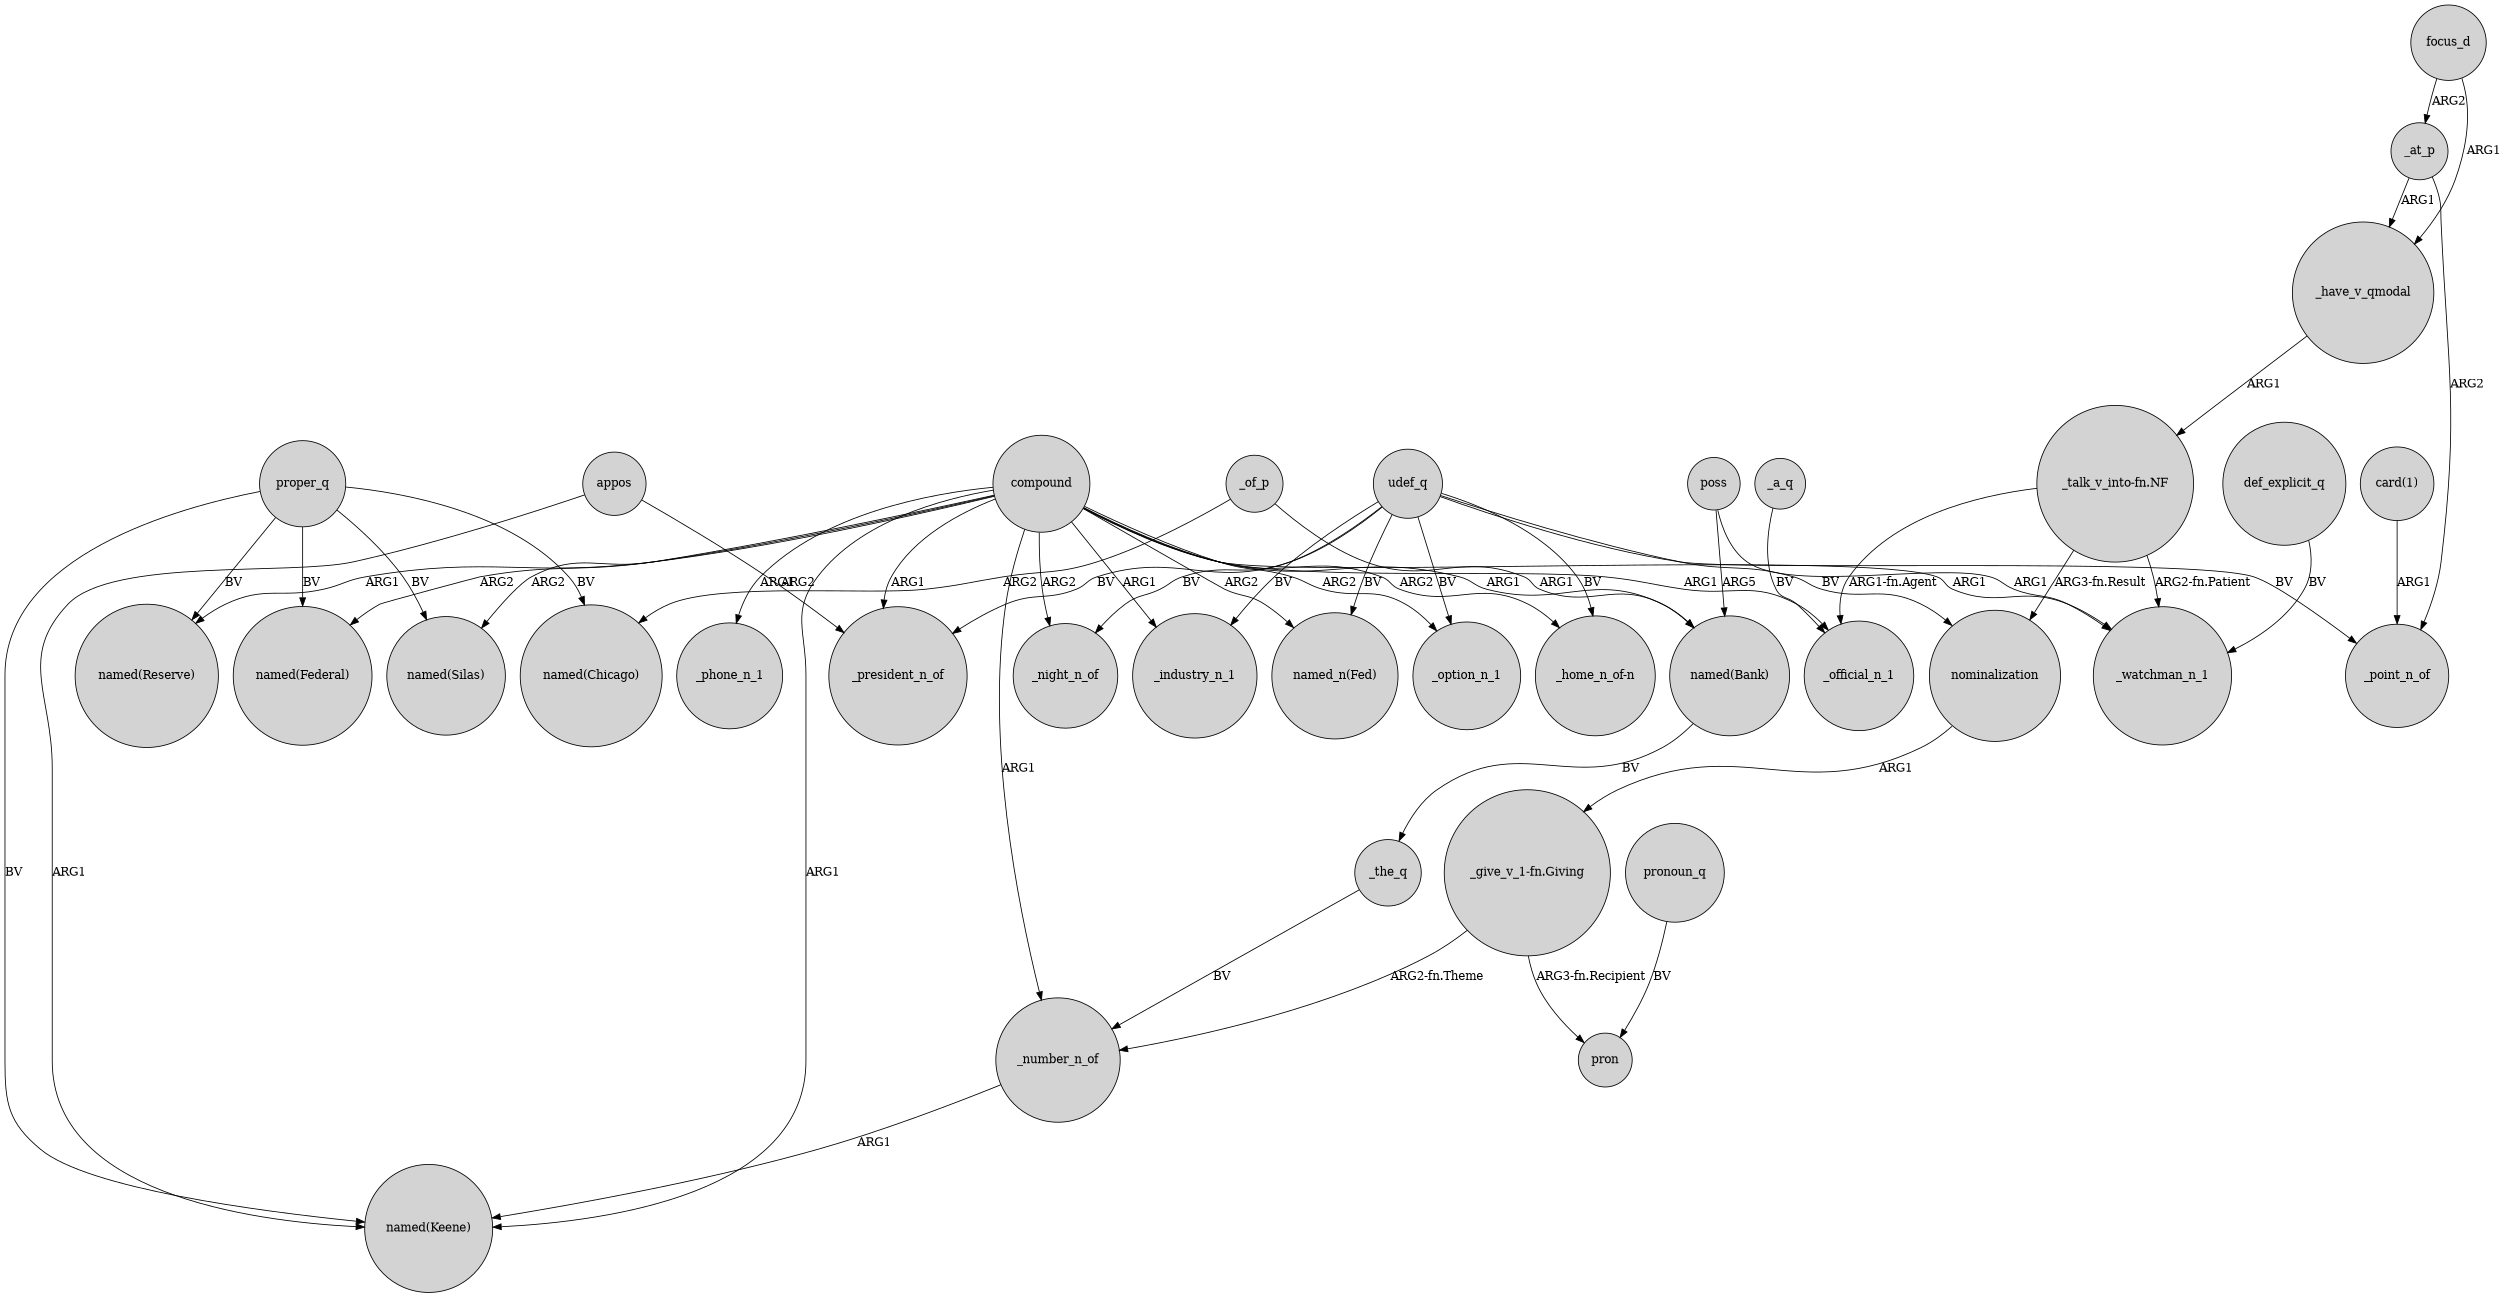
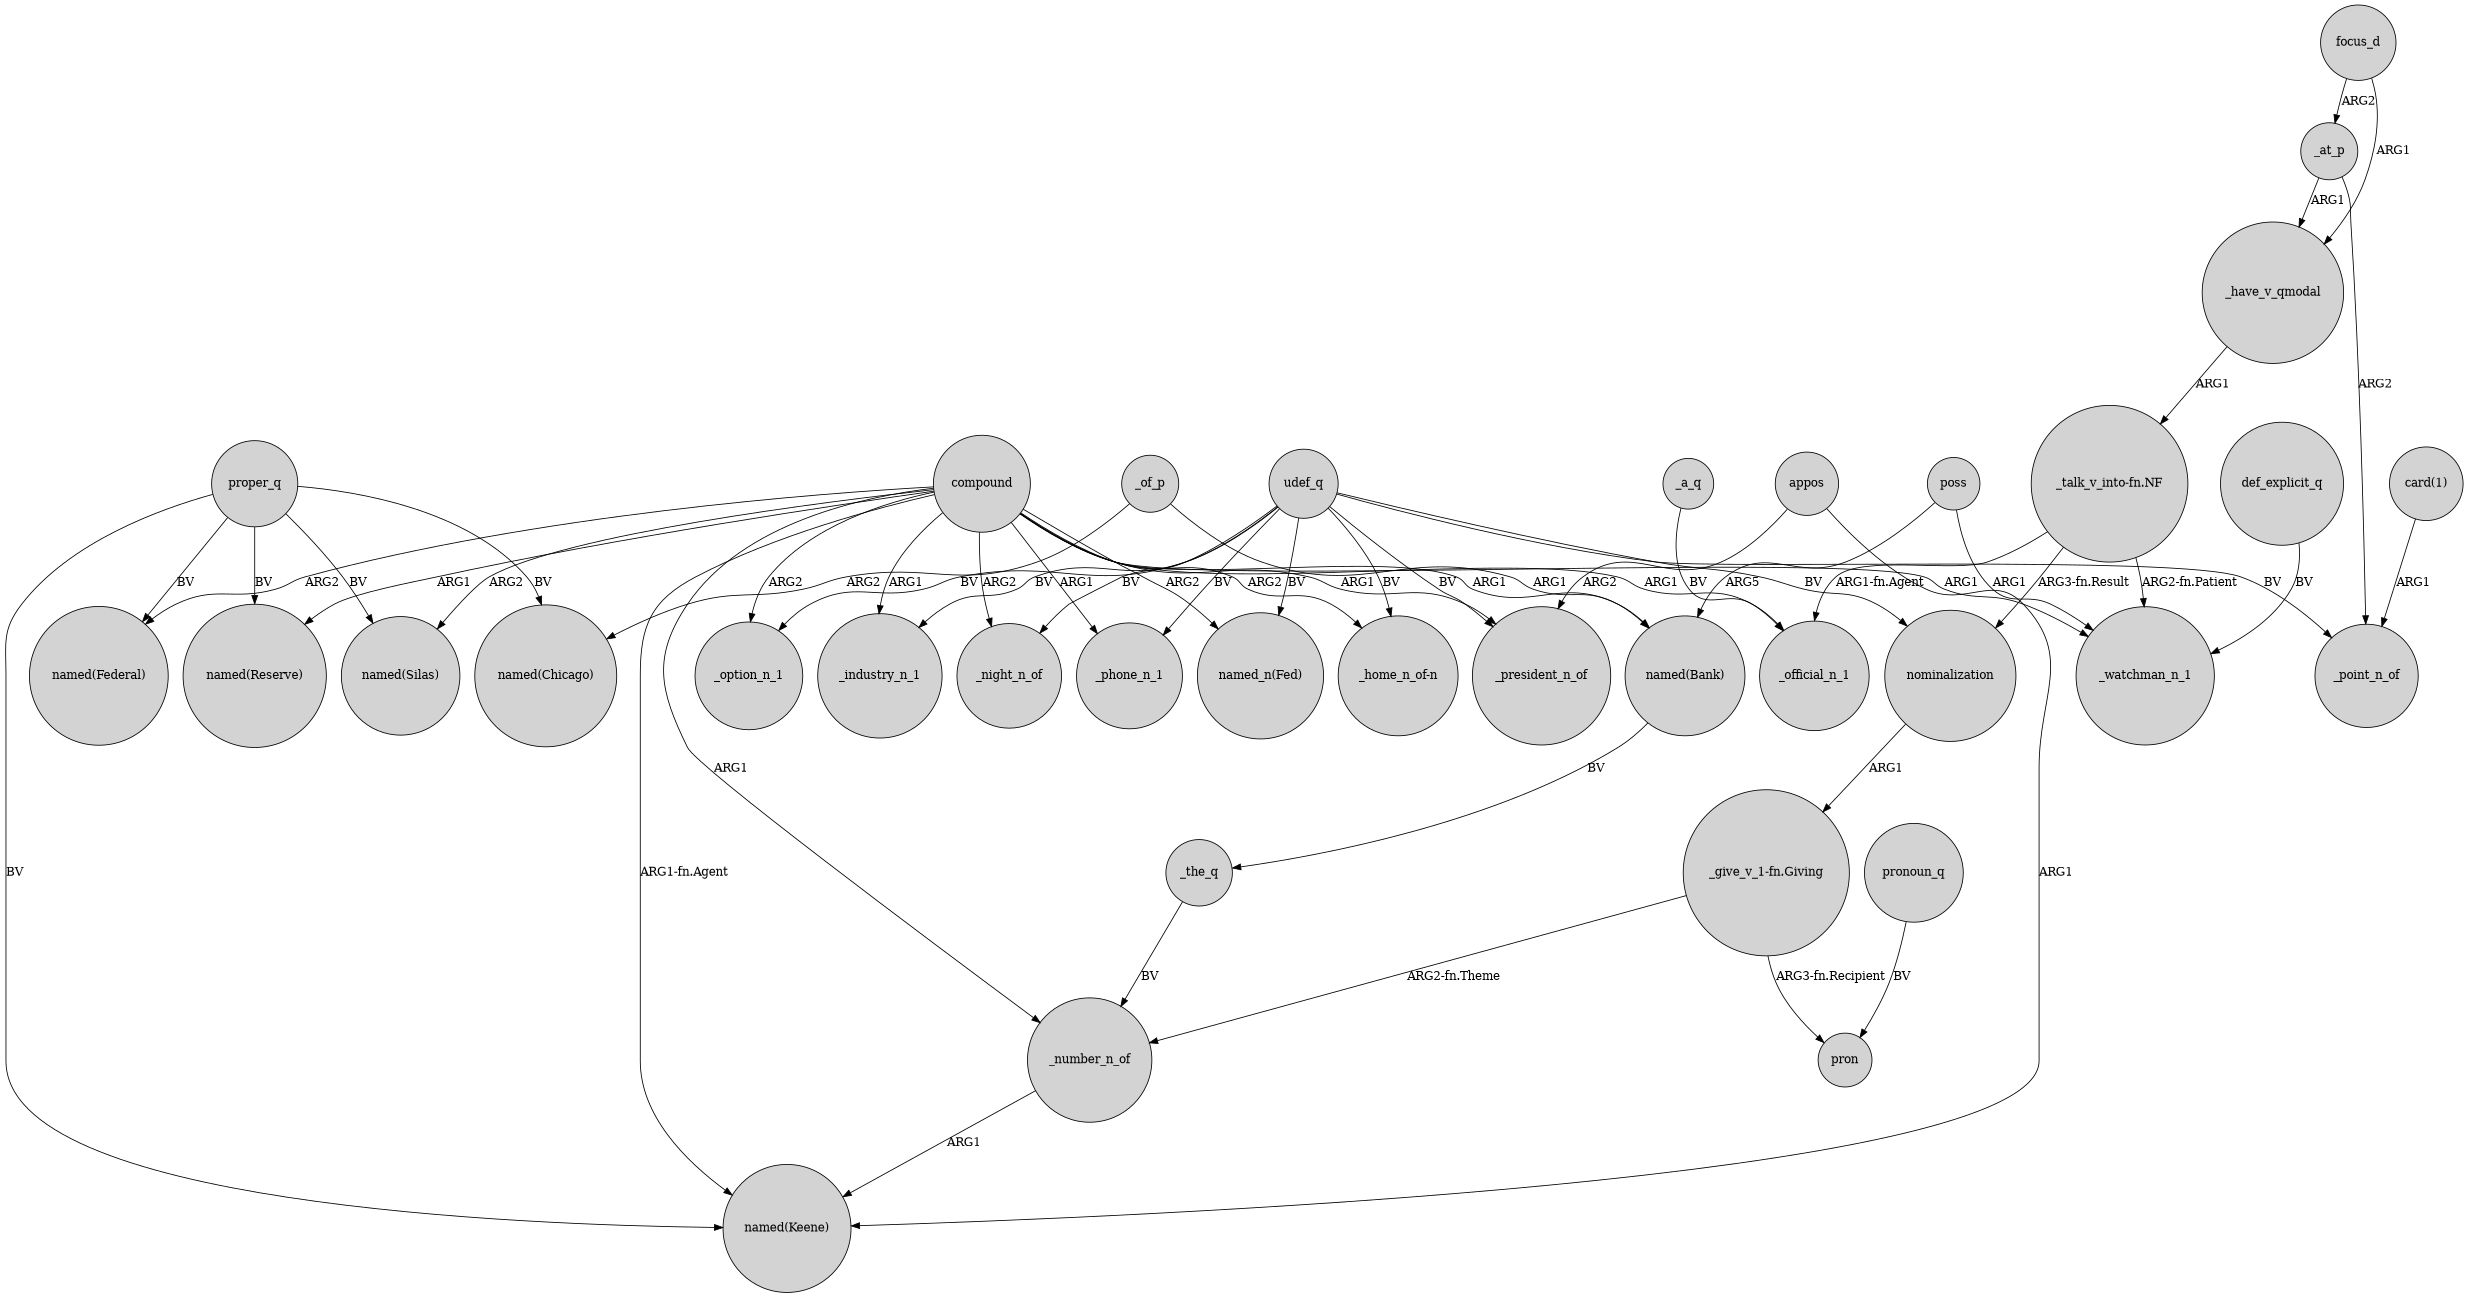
none -> (1229, 562)
(823, 873) -> (684, 873)
